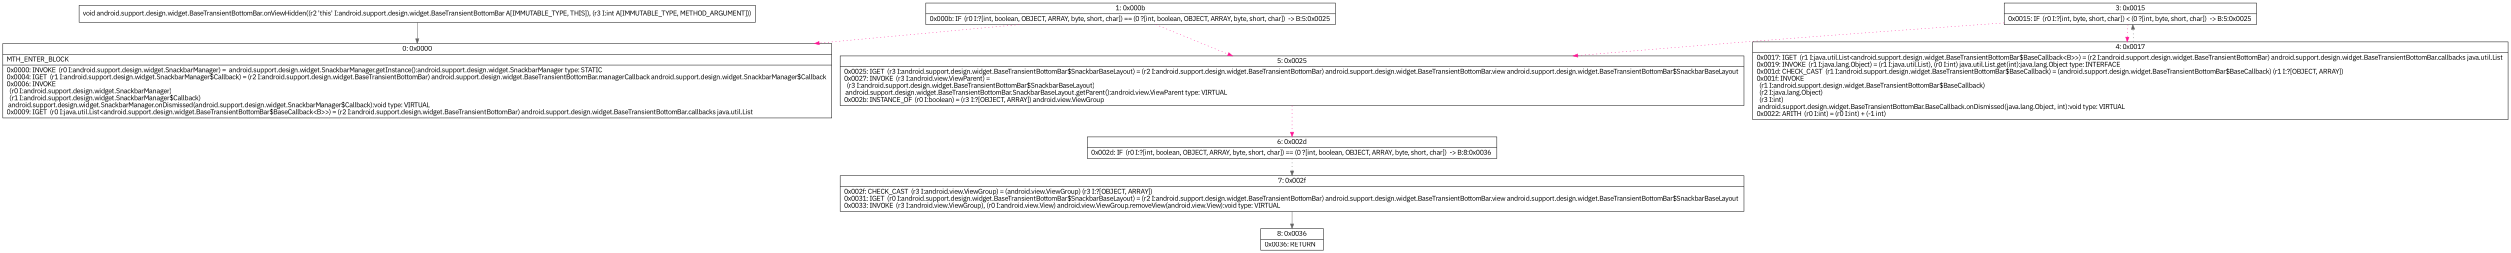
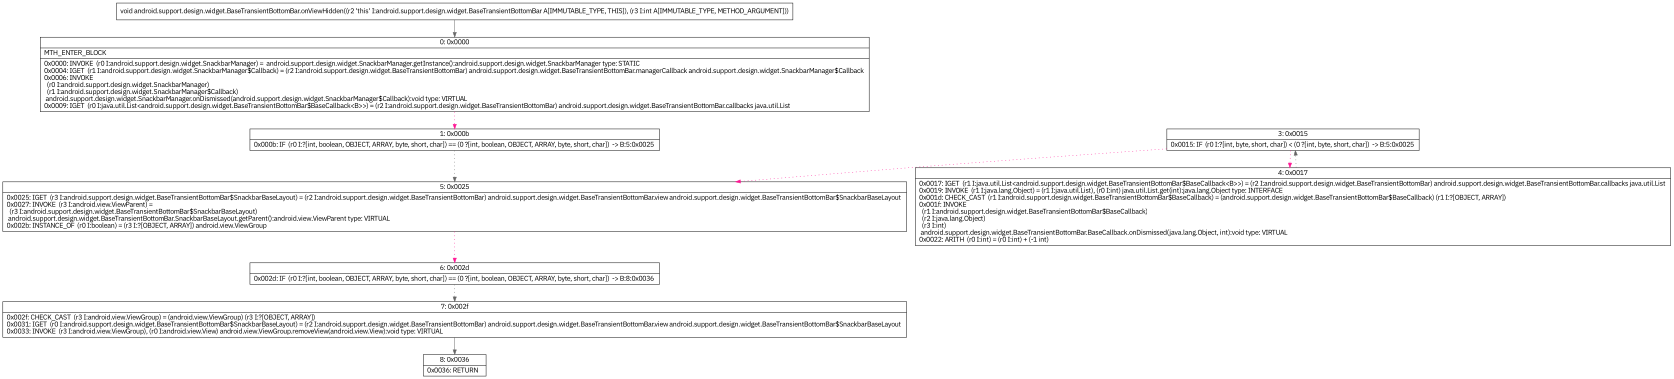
(919, 34) -> (455, 118)
(1192, 39) -> (455, 164)
